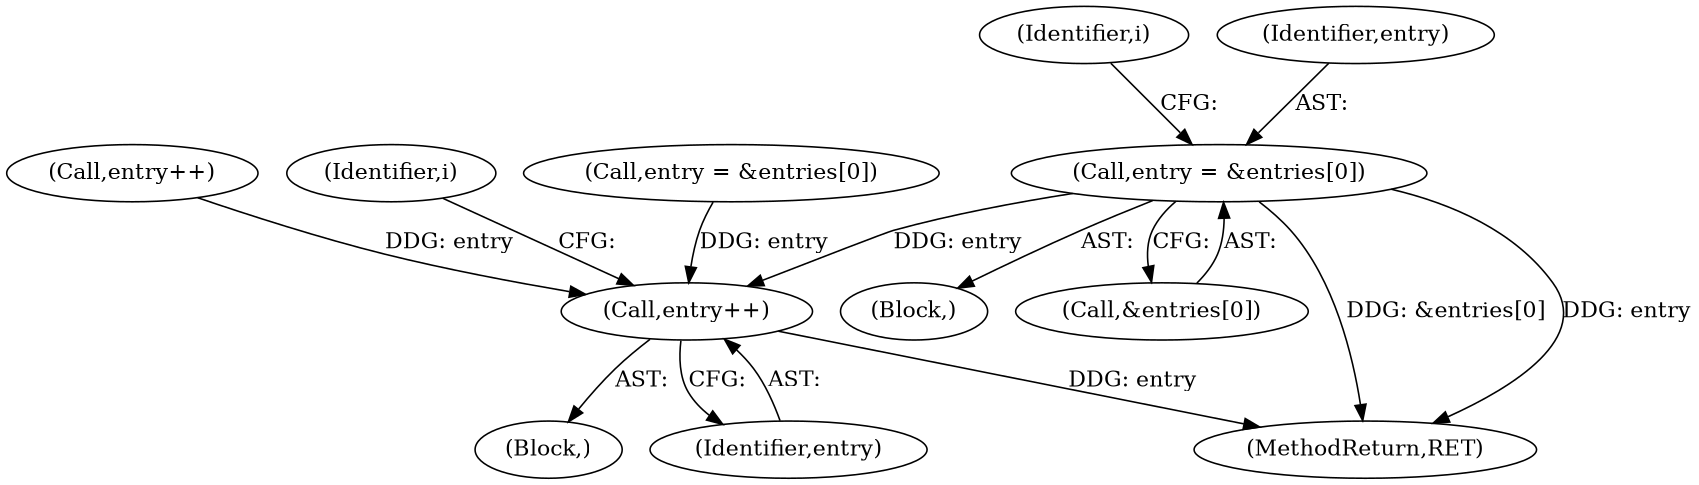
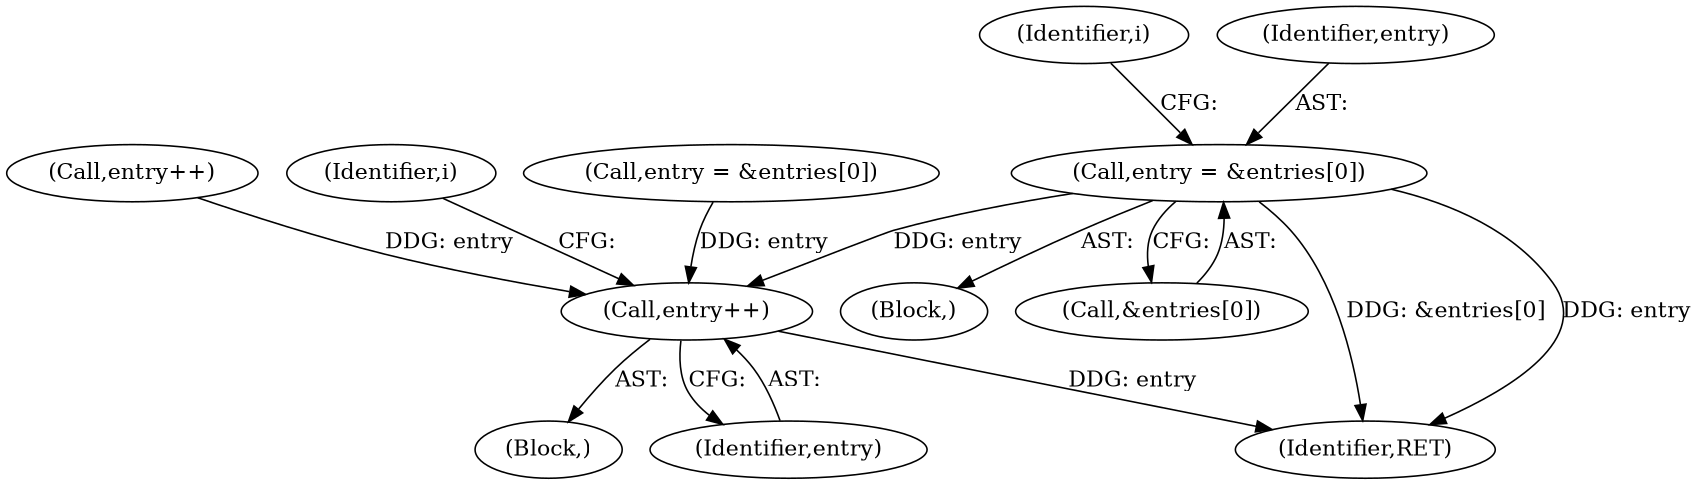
(1365, 450) -> (1365, 450)
